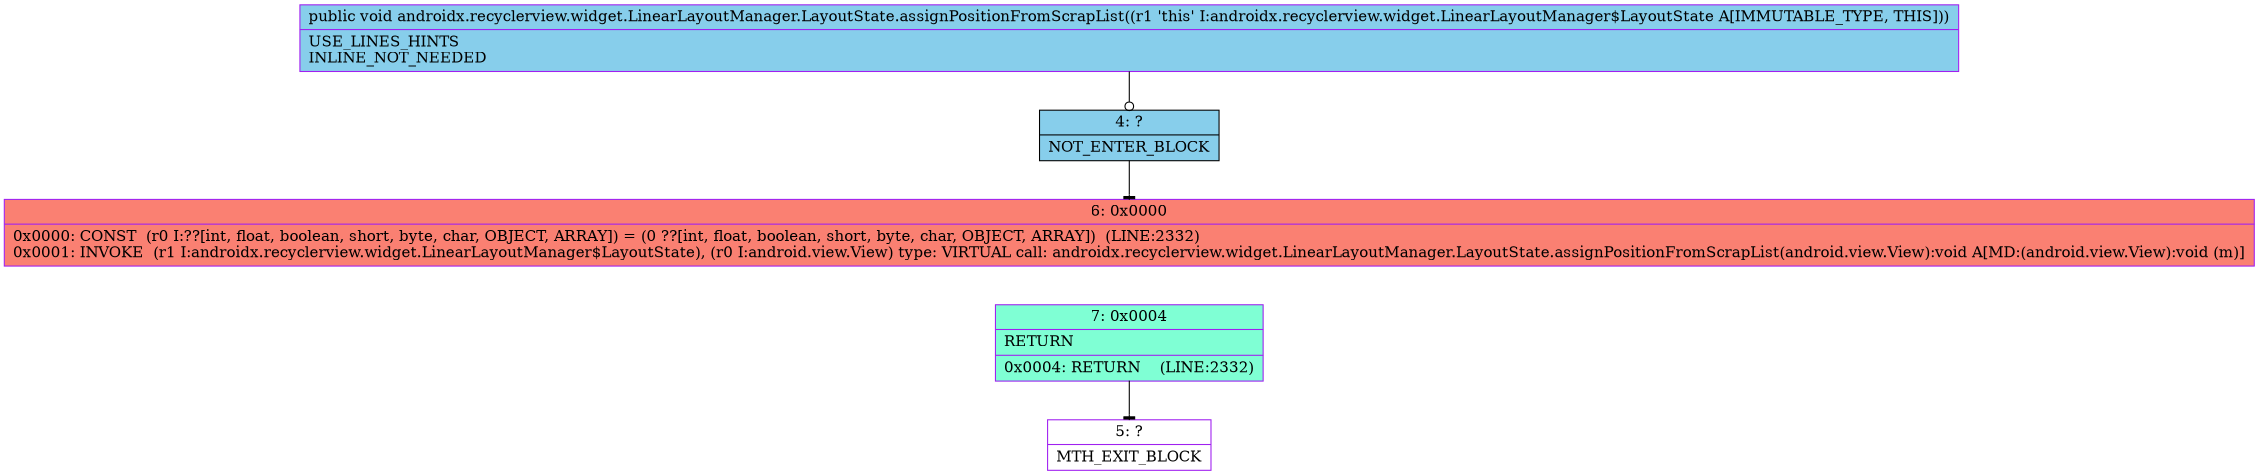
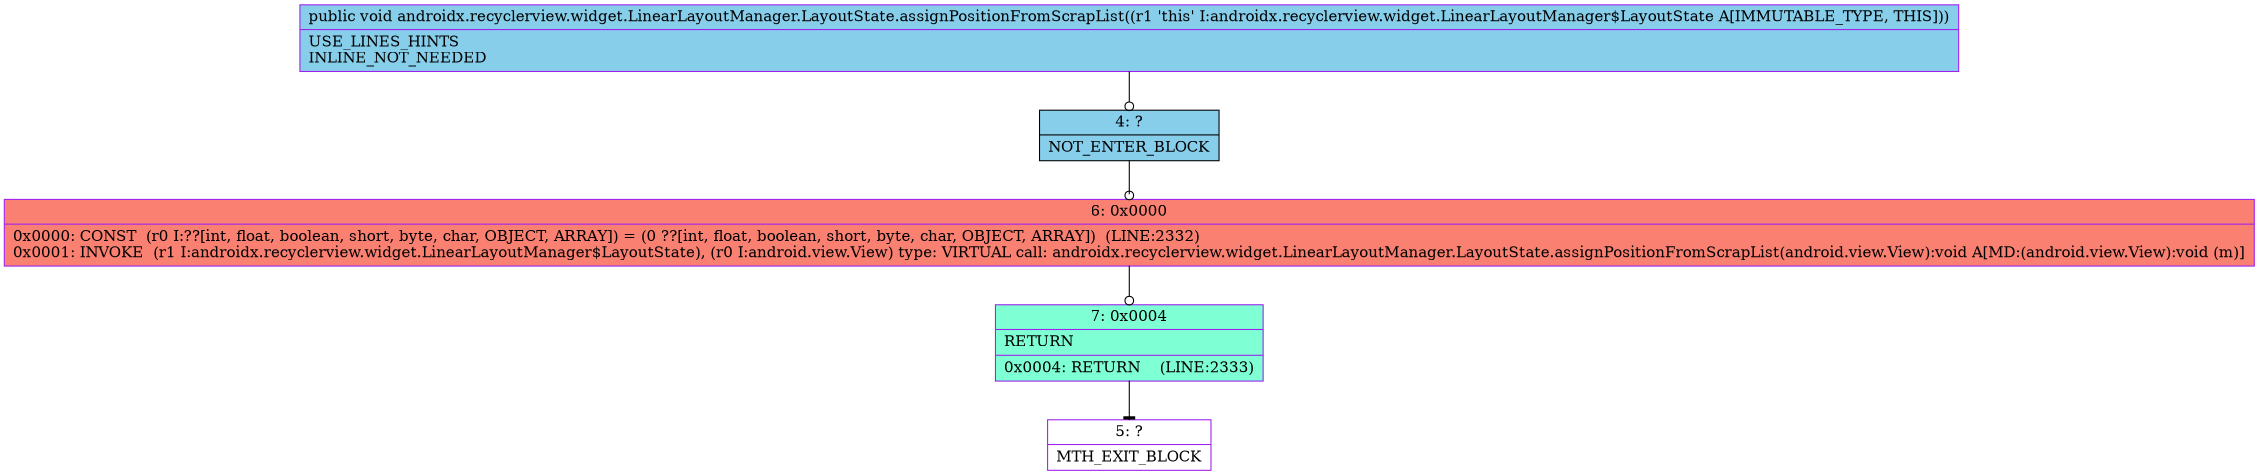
(1129, 177) -> (1129, 177)
none -> (1129, 281)
(1129, 368) -> (1129, 368)
